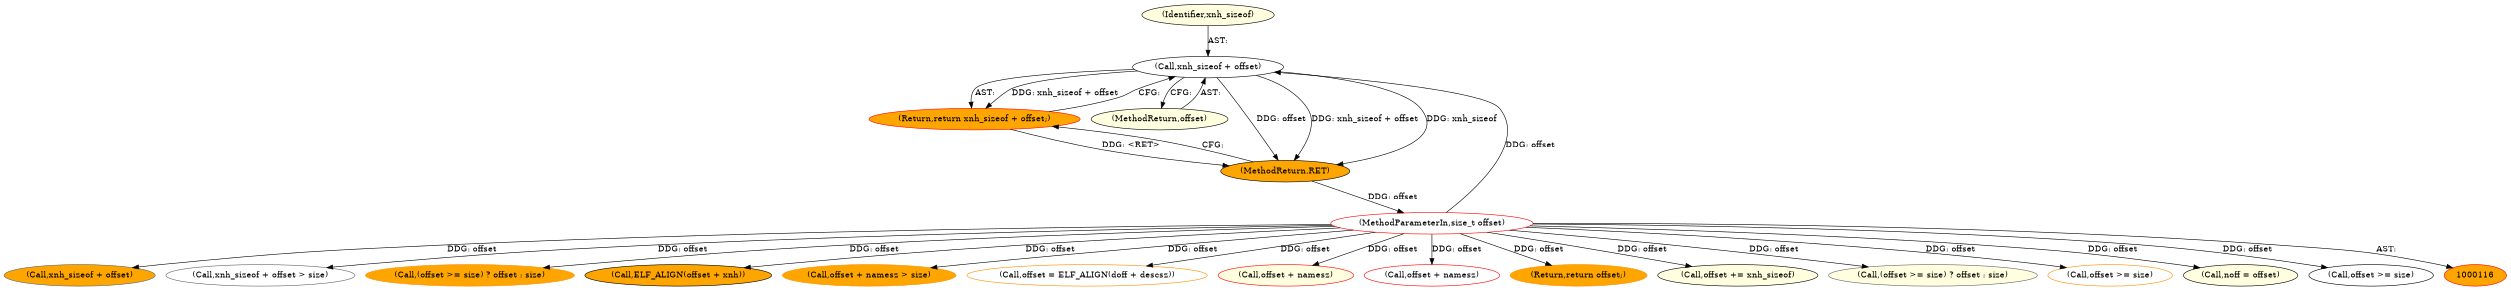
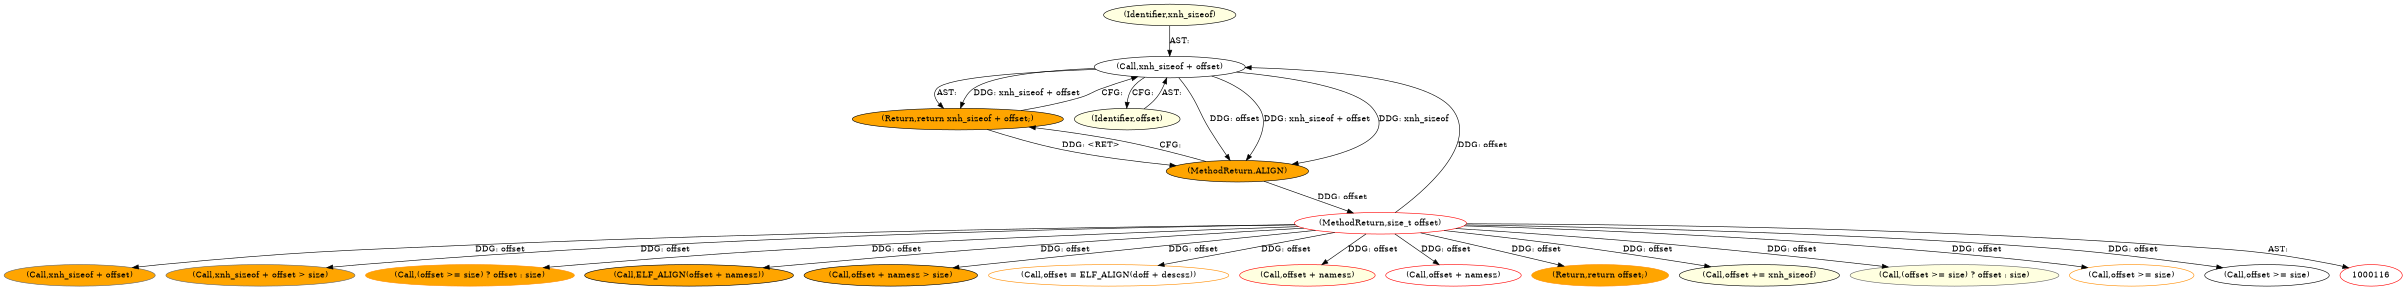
(975, 119) -> (958, 119)
(1160, 119) -> (1127, 119)
(1285, 171) -> (1237, 171)
(1432, 223) -> (1380, 223)
(260, 275) -> (260, 275)
(678, 275) -> (689, 275)
(869, 275) -> (891, 275)
(2241, 275) -> none
(2475, 275) -> (2371, 275)
